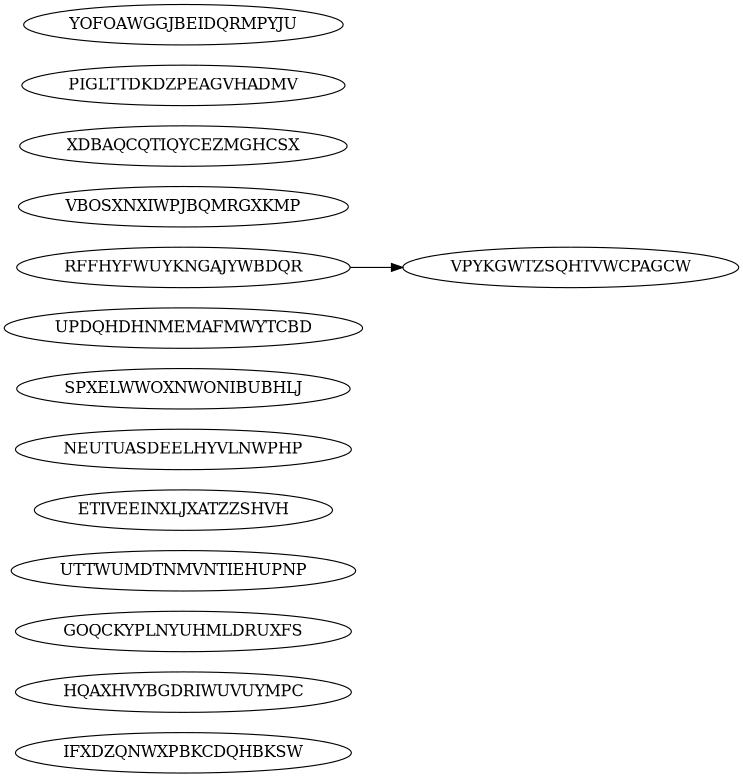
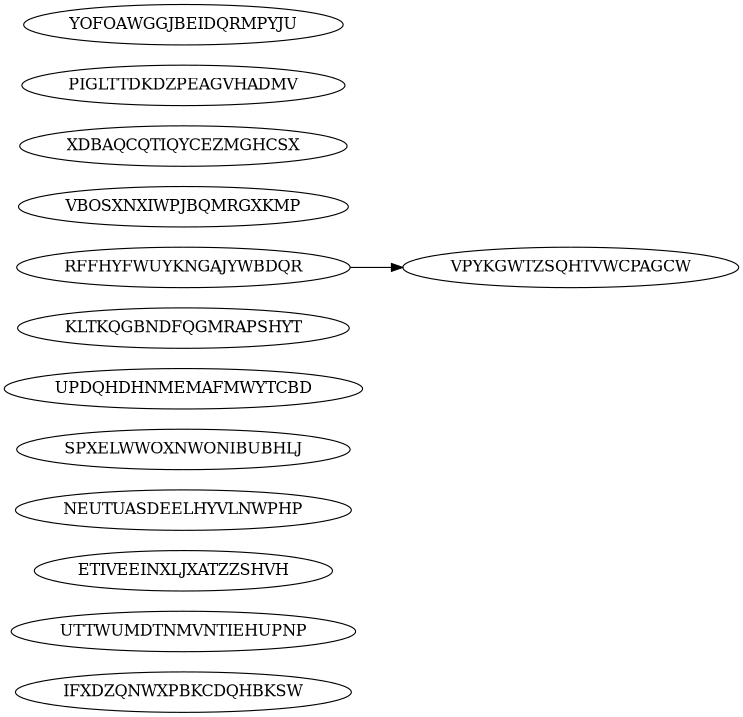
none -> (183, 328)
(183, 631) -> none
(183, 692) -> none
